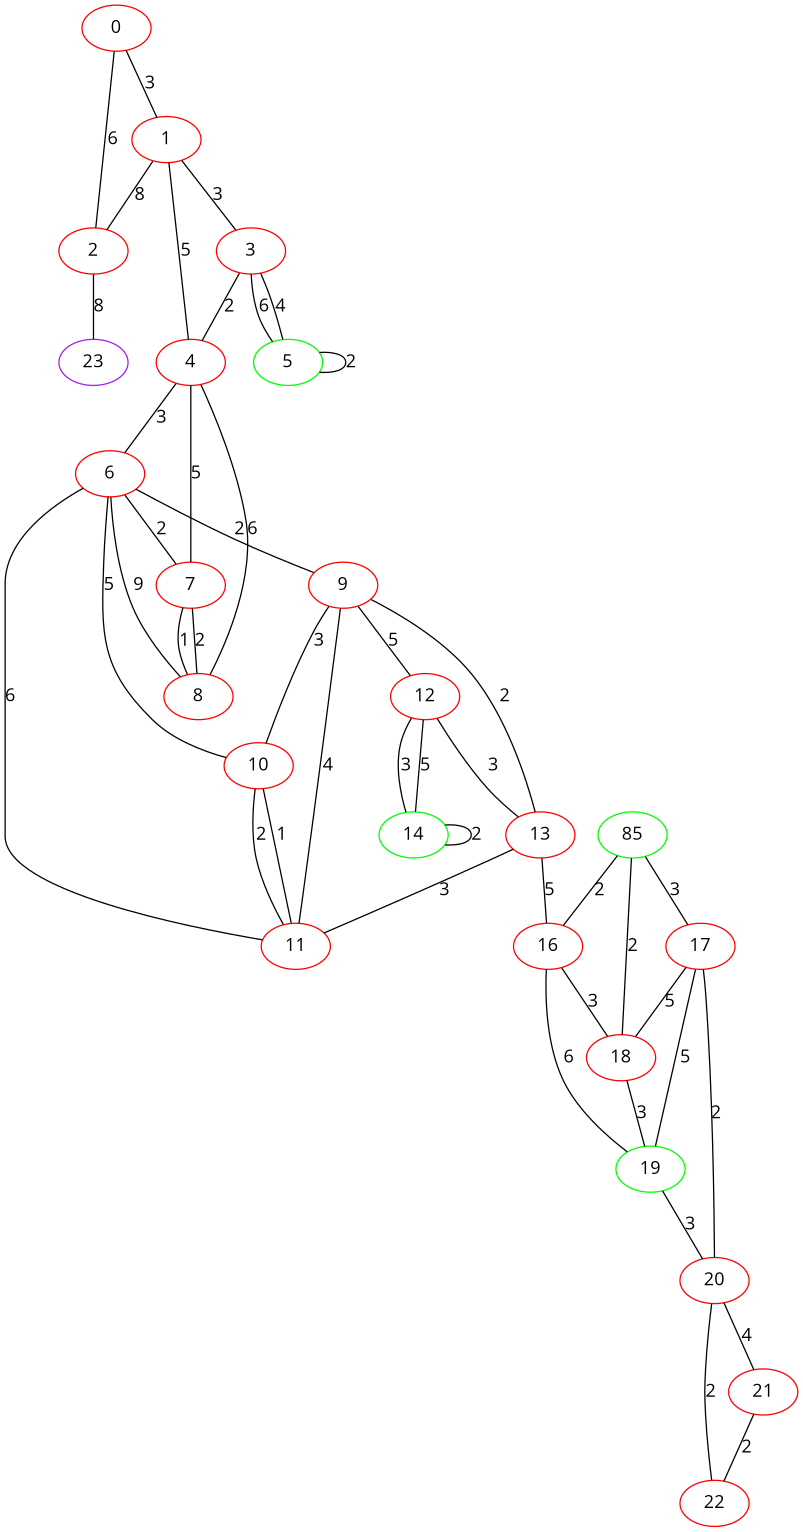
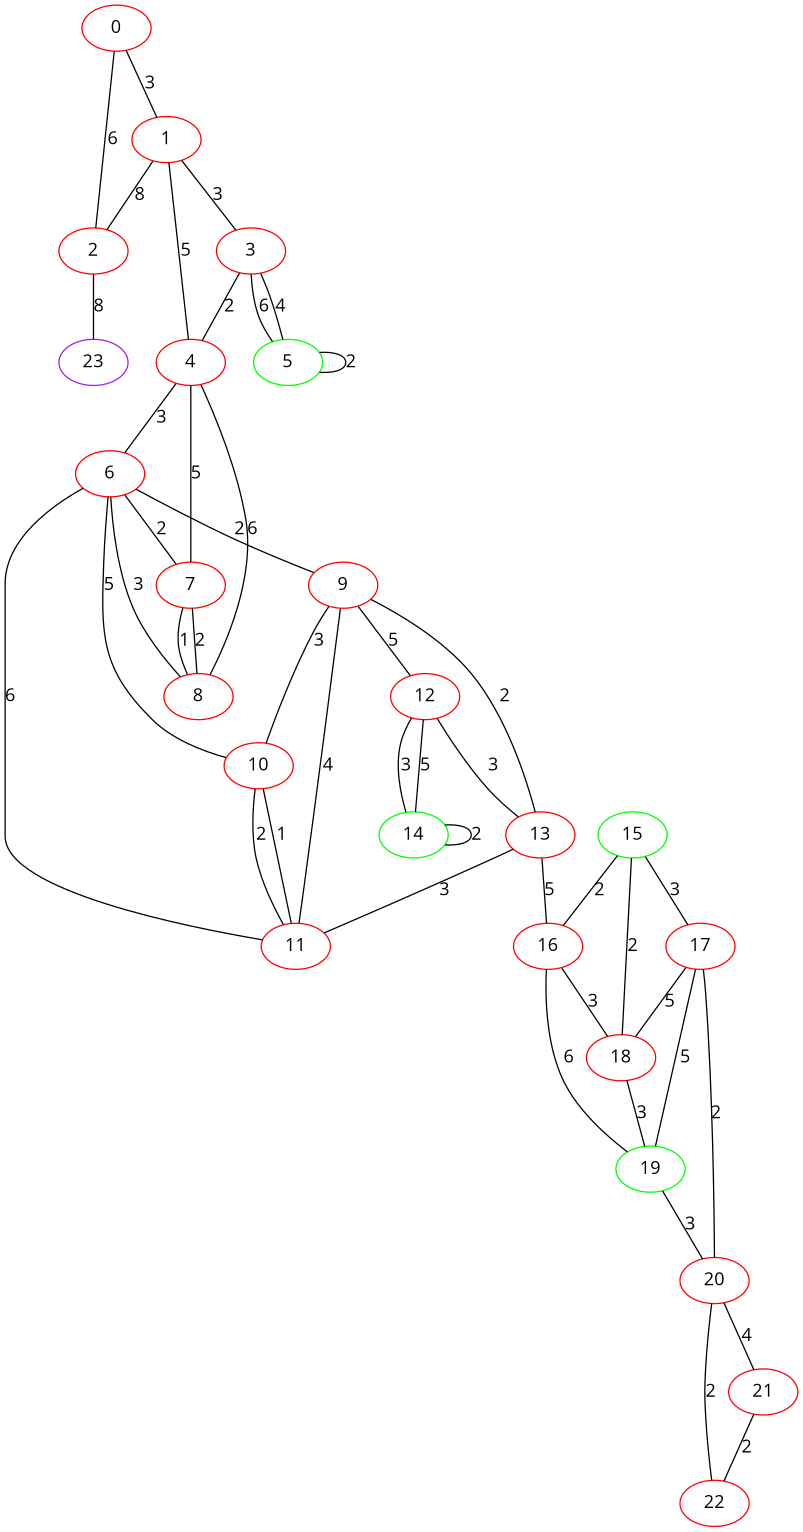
(139, 585) -> (139, 585)
(633, 835) -> (633, 835)
